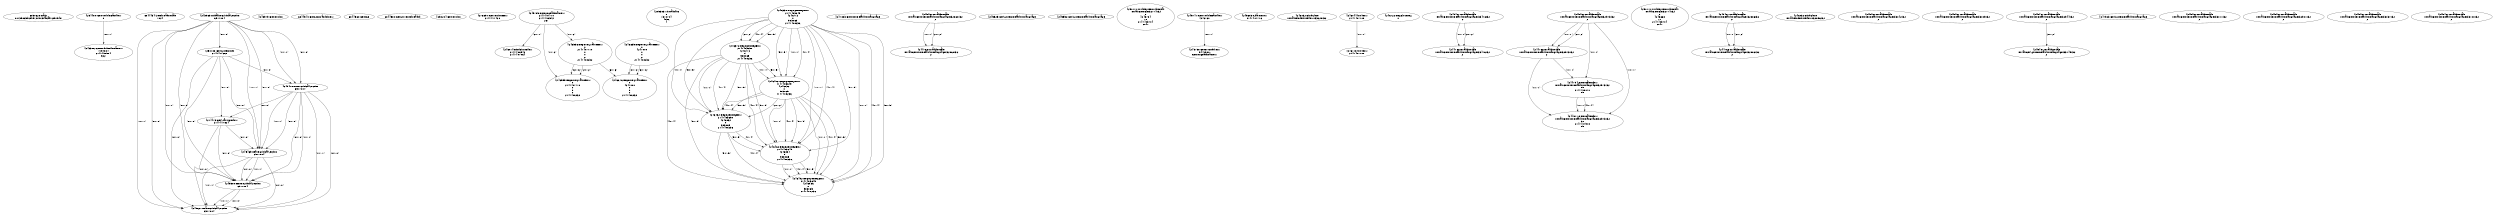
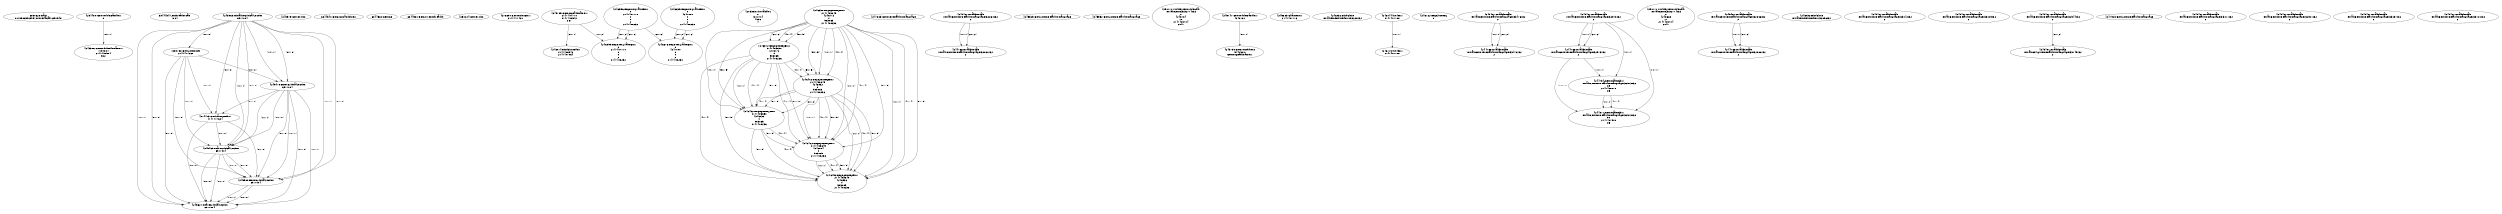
(563, 32) -> none
none -> (225, 65)
